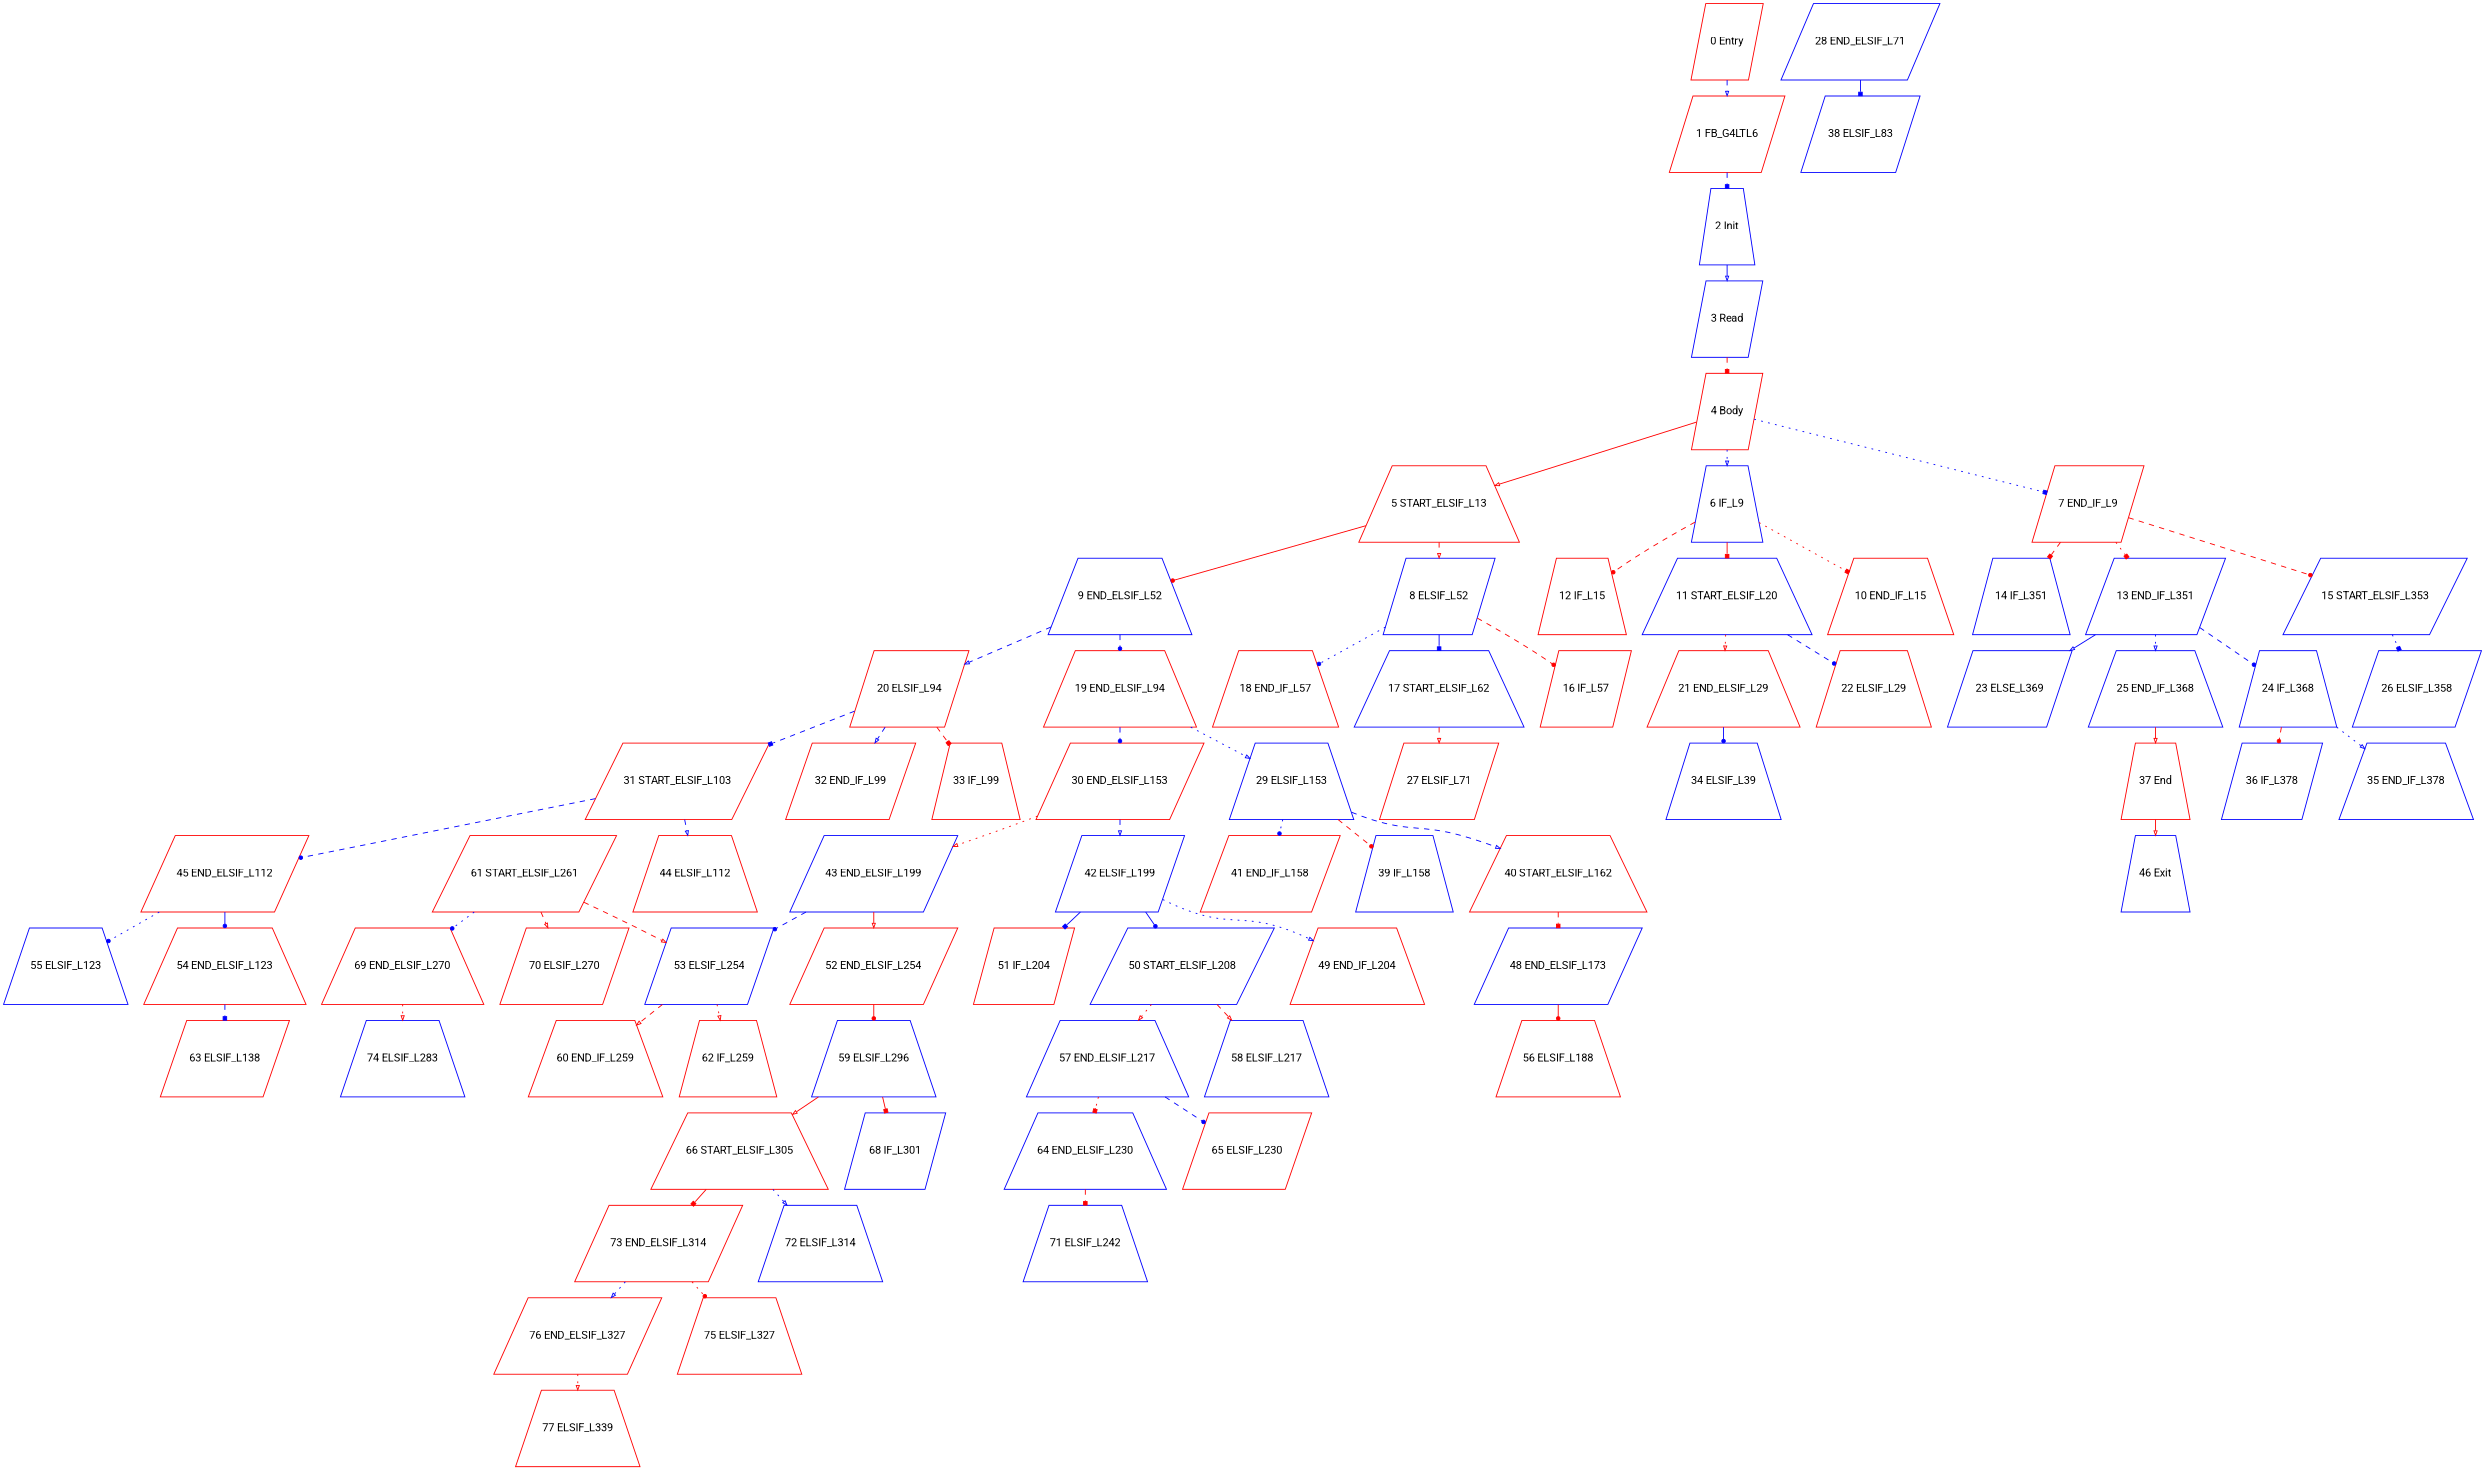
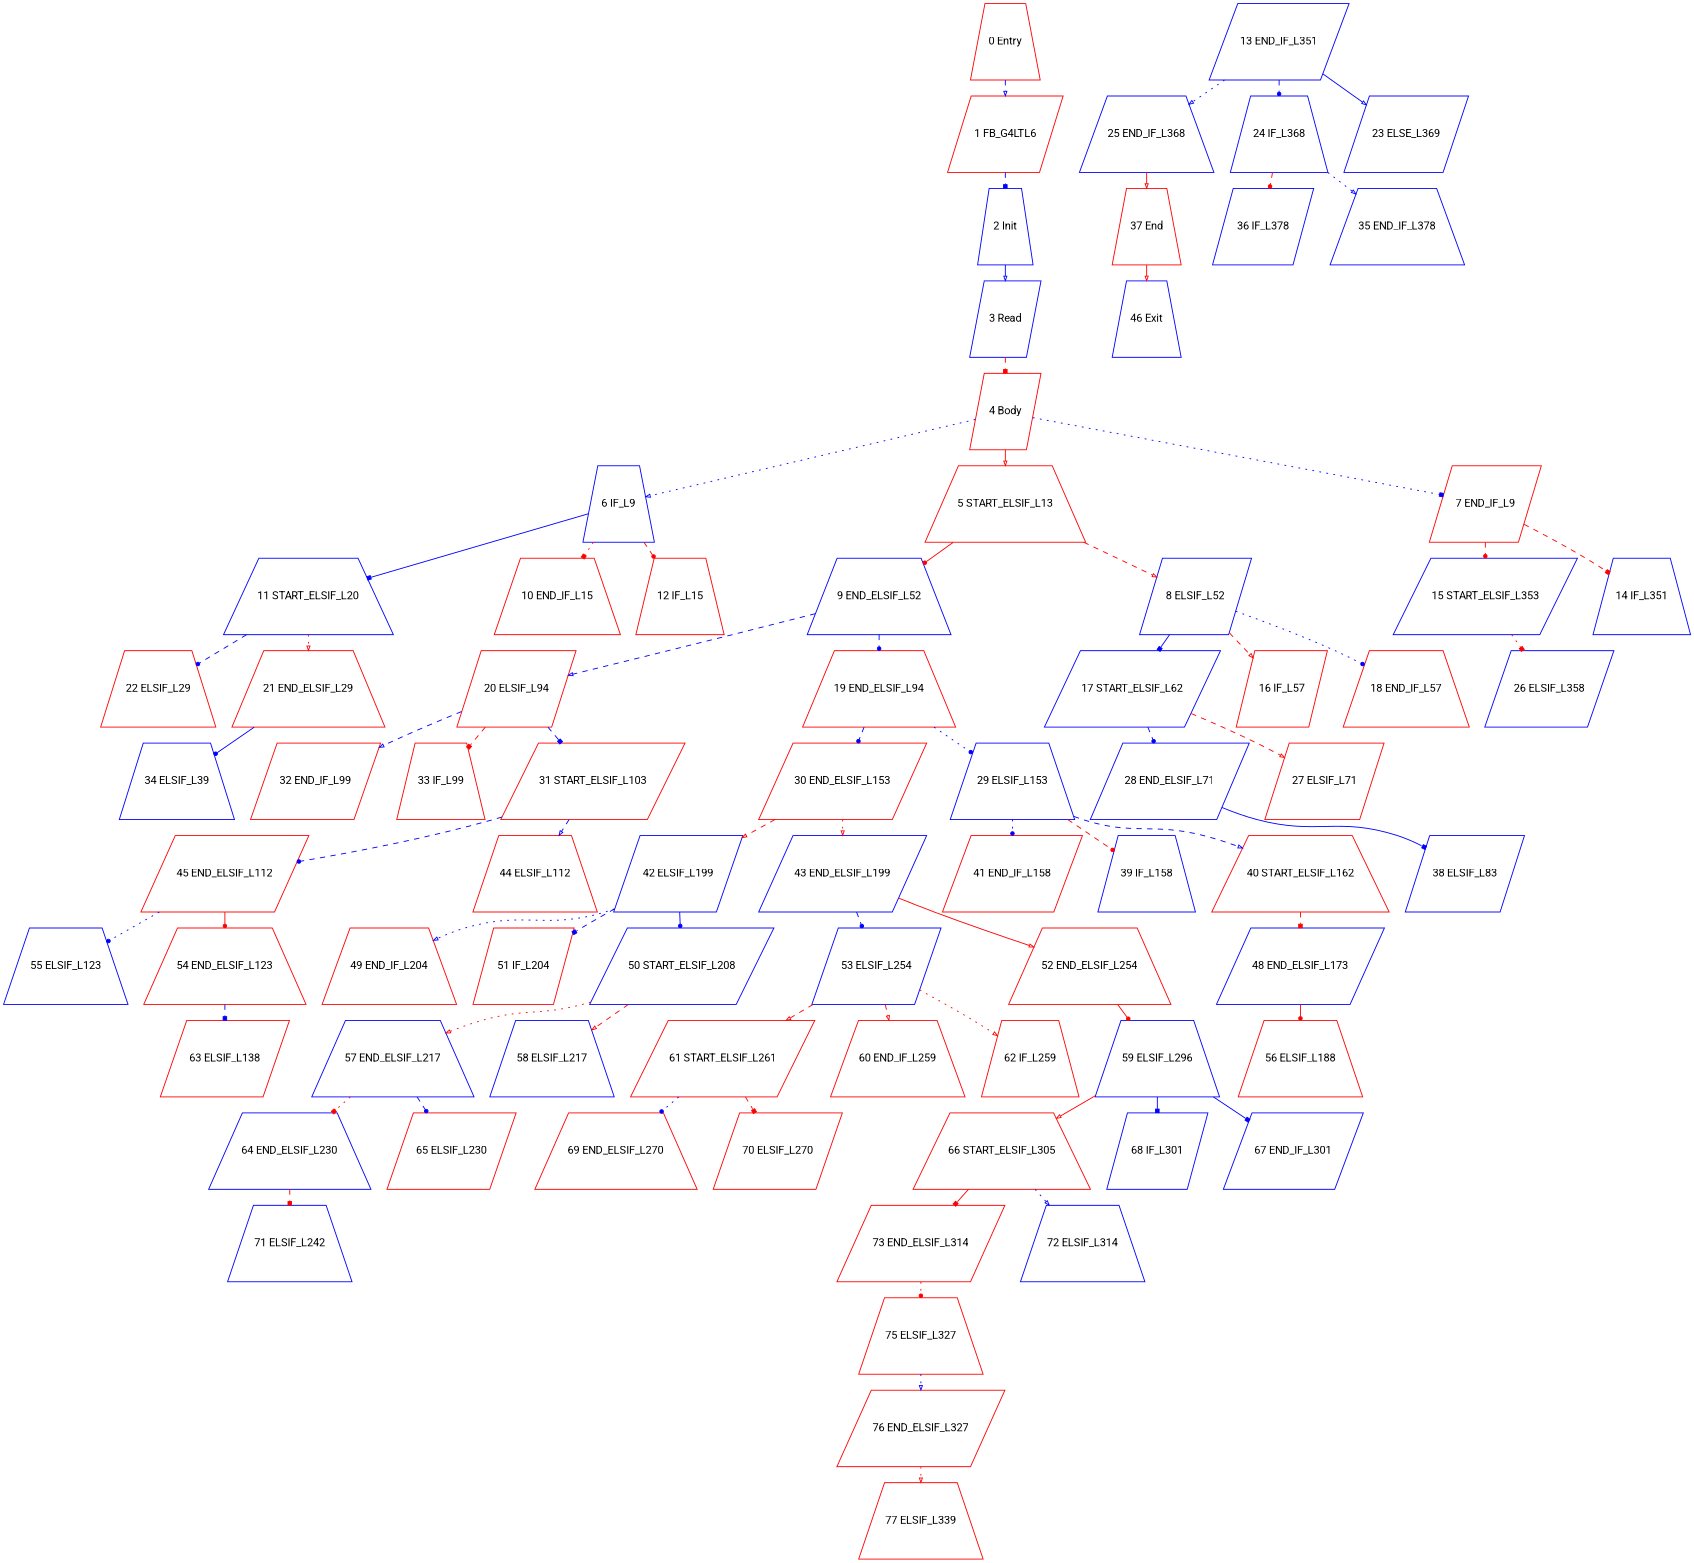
(1727, 42) -> (1005, 42)
(1727, 548) -> (480, 545)
(2120, 548) -> none
(1515, 640) -> (1240, 644)
(2395, 640) -> (1516, 641)
(1439, 689) -> (1132, 689)
none -> (1150, 733)
(1218, 742) -> (952, 739)
(1120, 825) -> (761, 828)
(225, 918) -> (225, 918)
(543, 918) -> (749, 1103)
(1074, 918) -> (595, 920)
(623, 921) -> (802, 1011)
(874, 966) -> (1090, 966)
(403, 1059) -> none
(884, 1103) -> (1157, 1102)
none -> (1293, 1151)
(620, 1288) -> (921, 1380)
